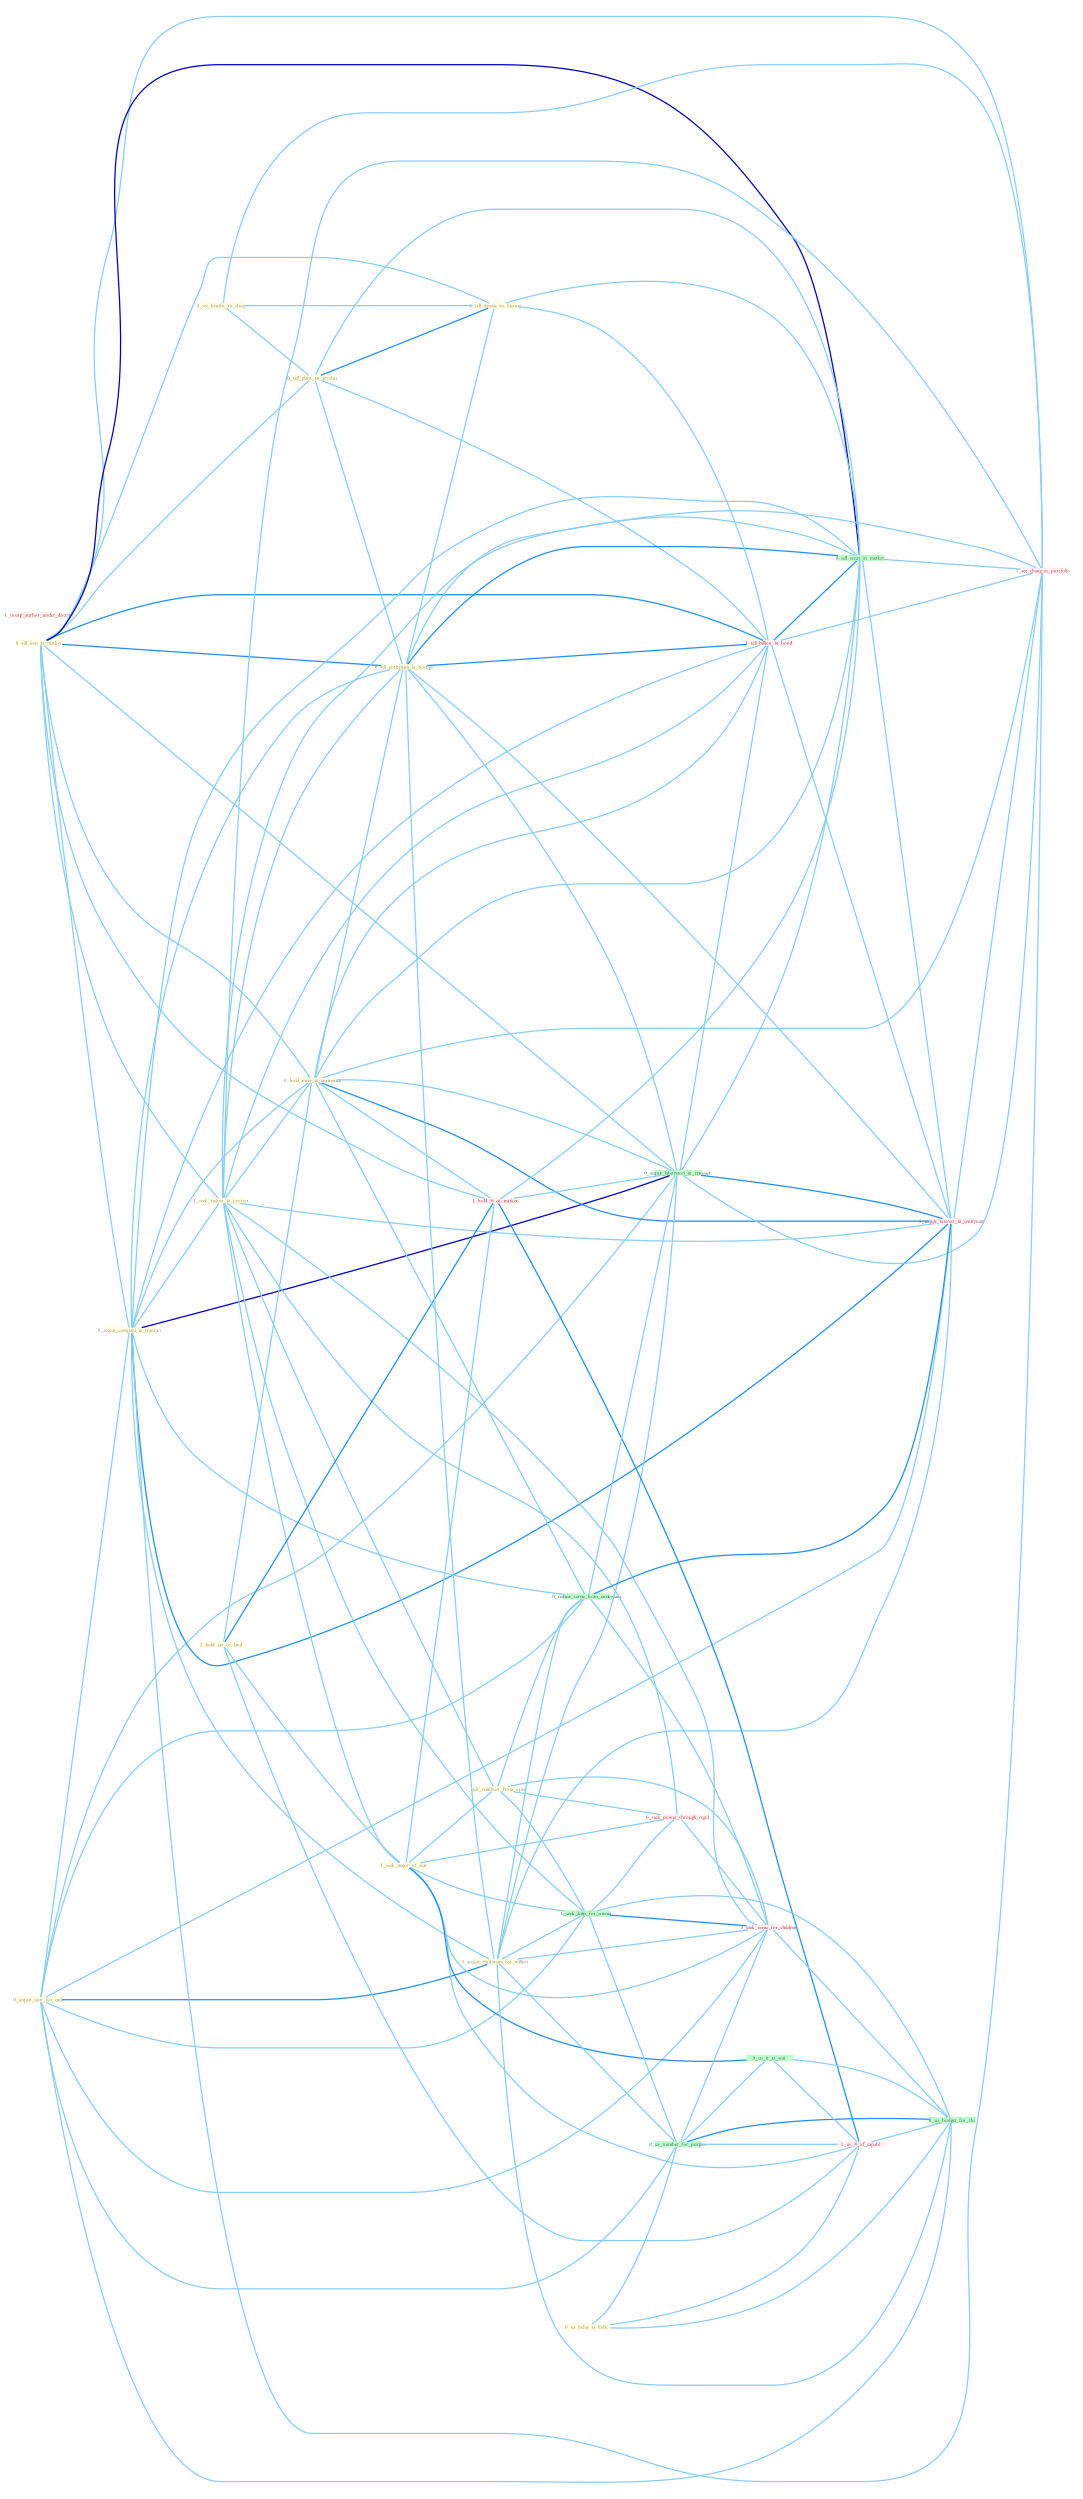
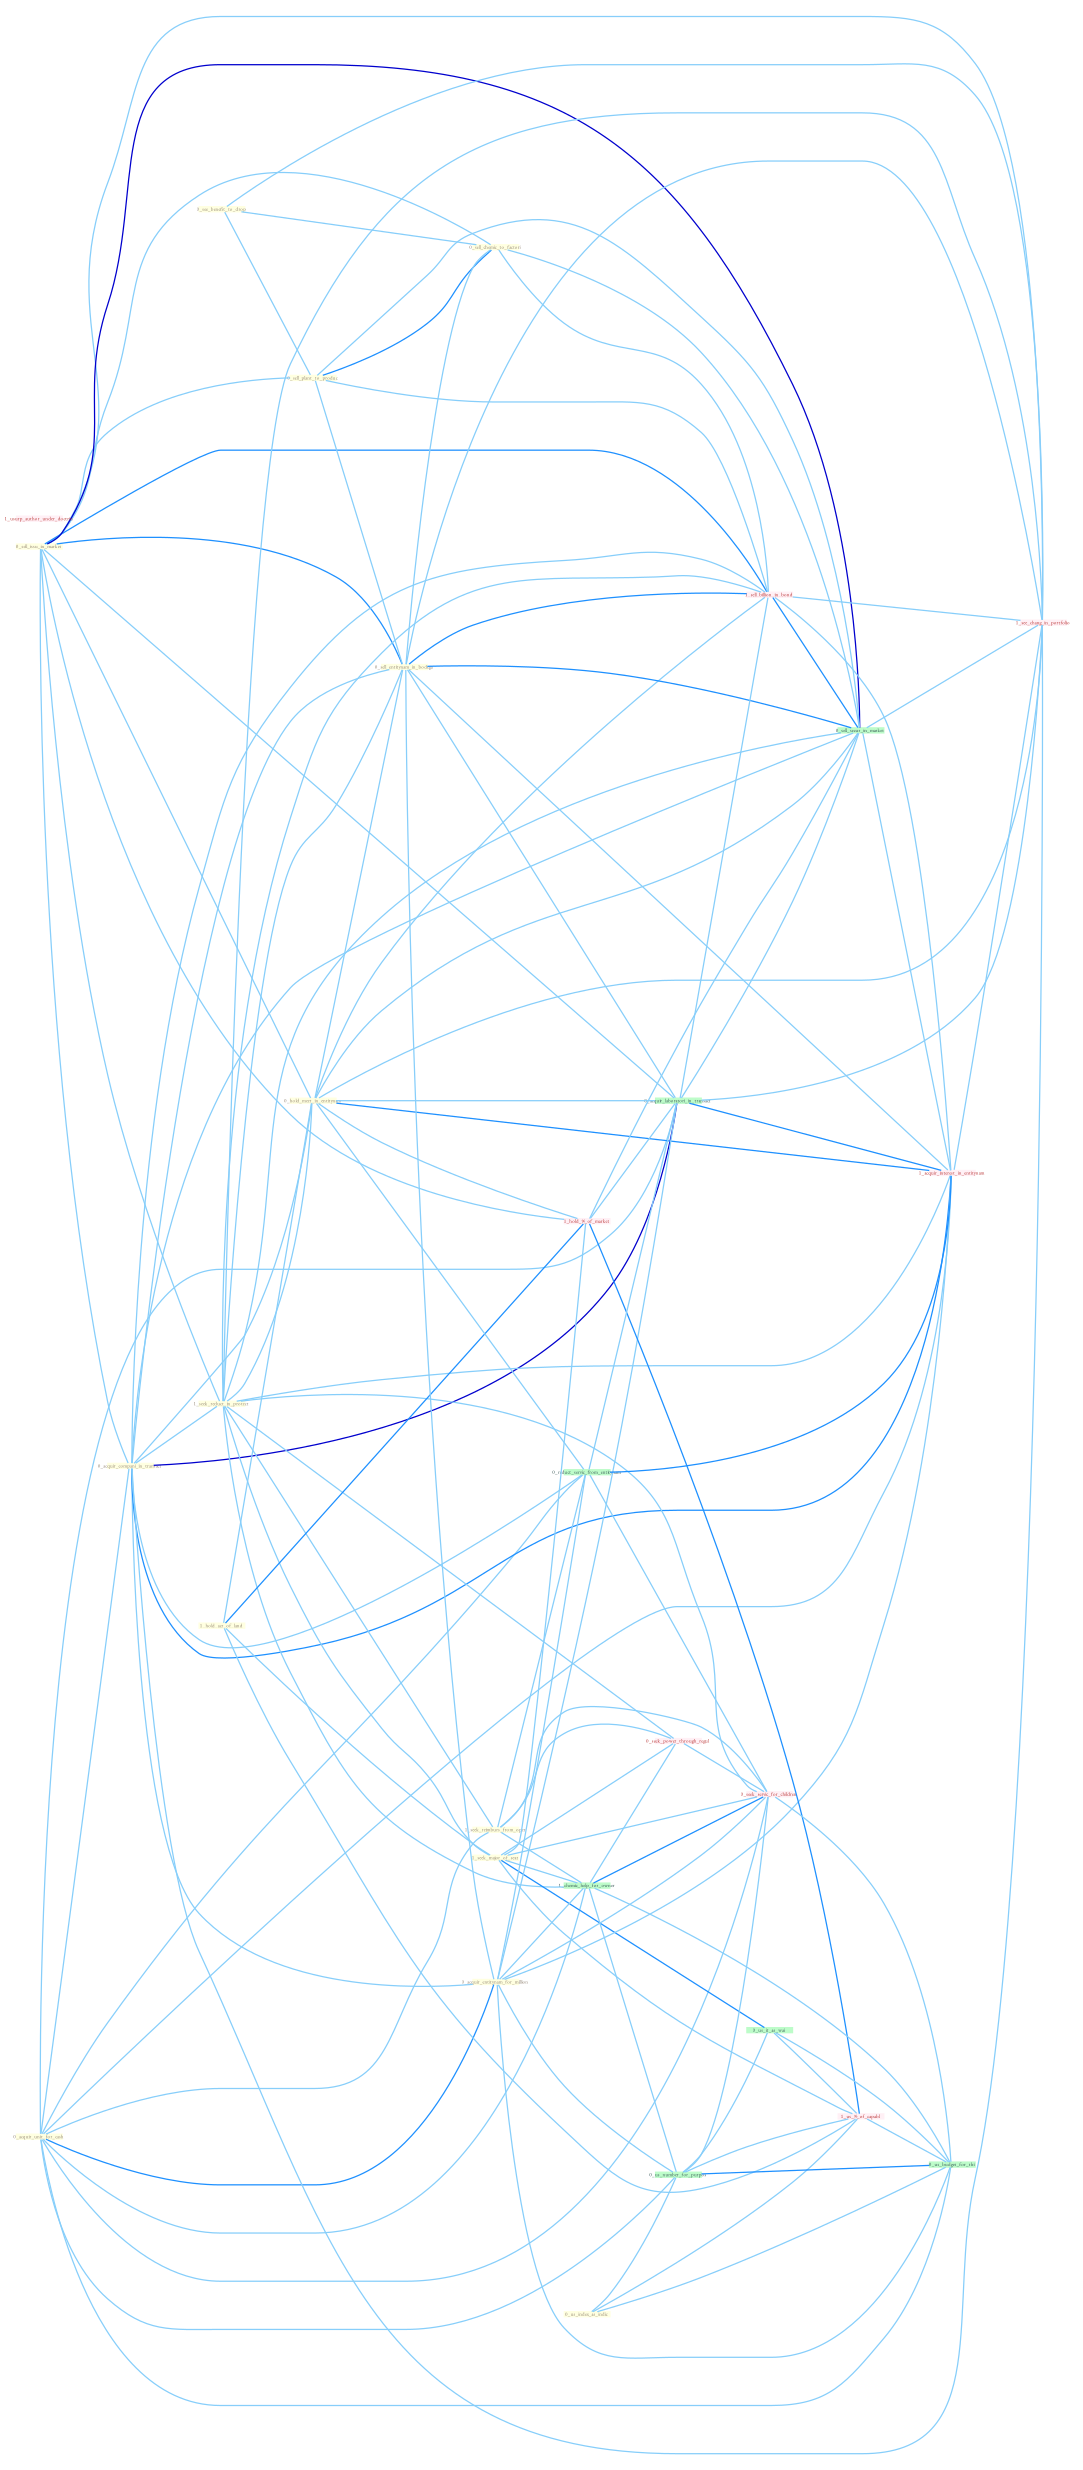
(450, 1827) -> (341, 2085)
(587, 1913) -> (587, 1886)
